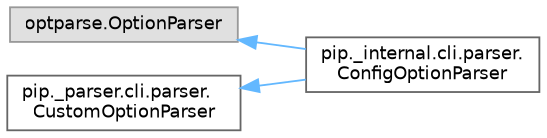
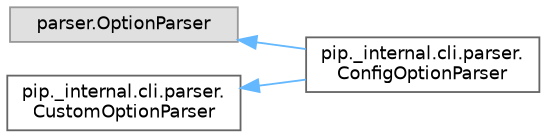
(124, 25) -> (124, 25)
(124, 103) -> (124, 103)
